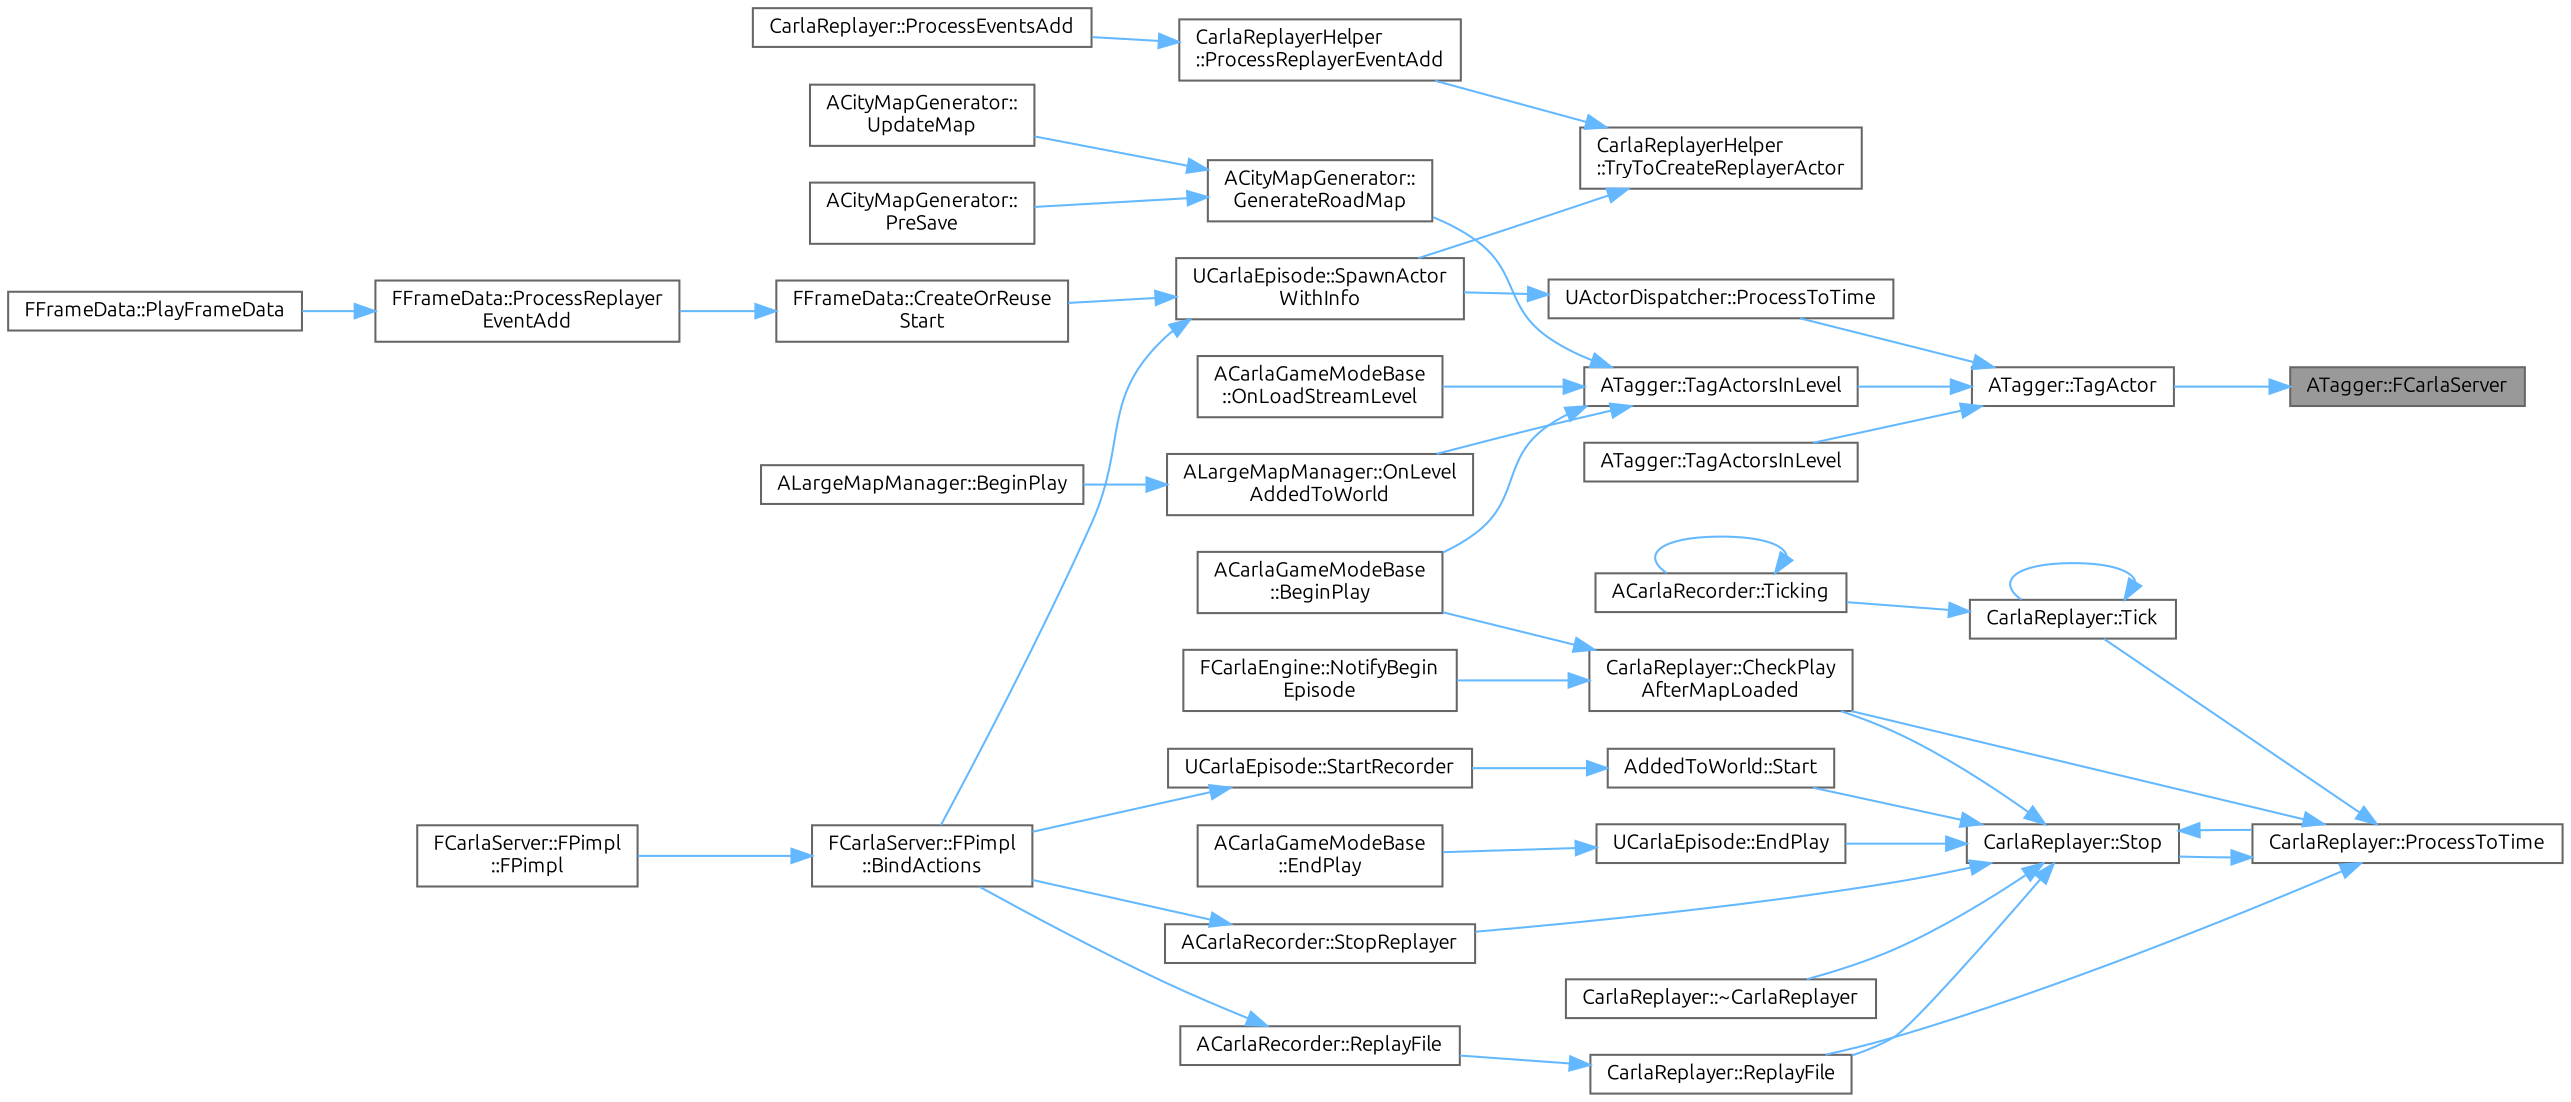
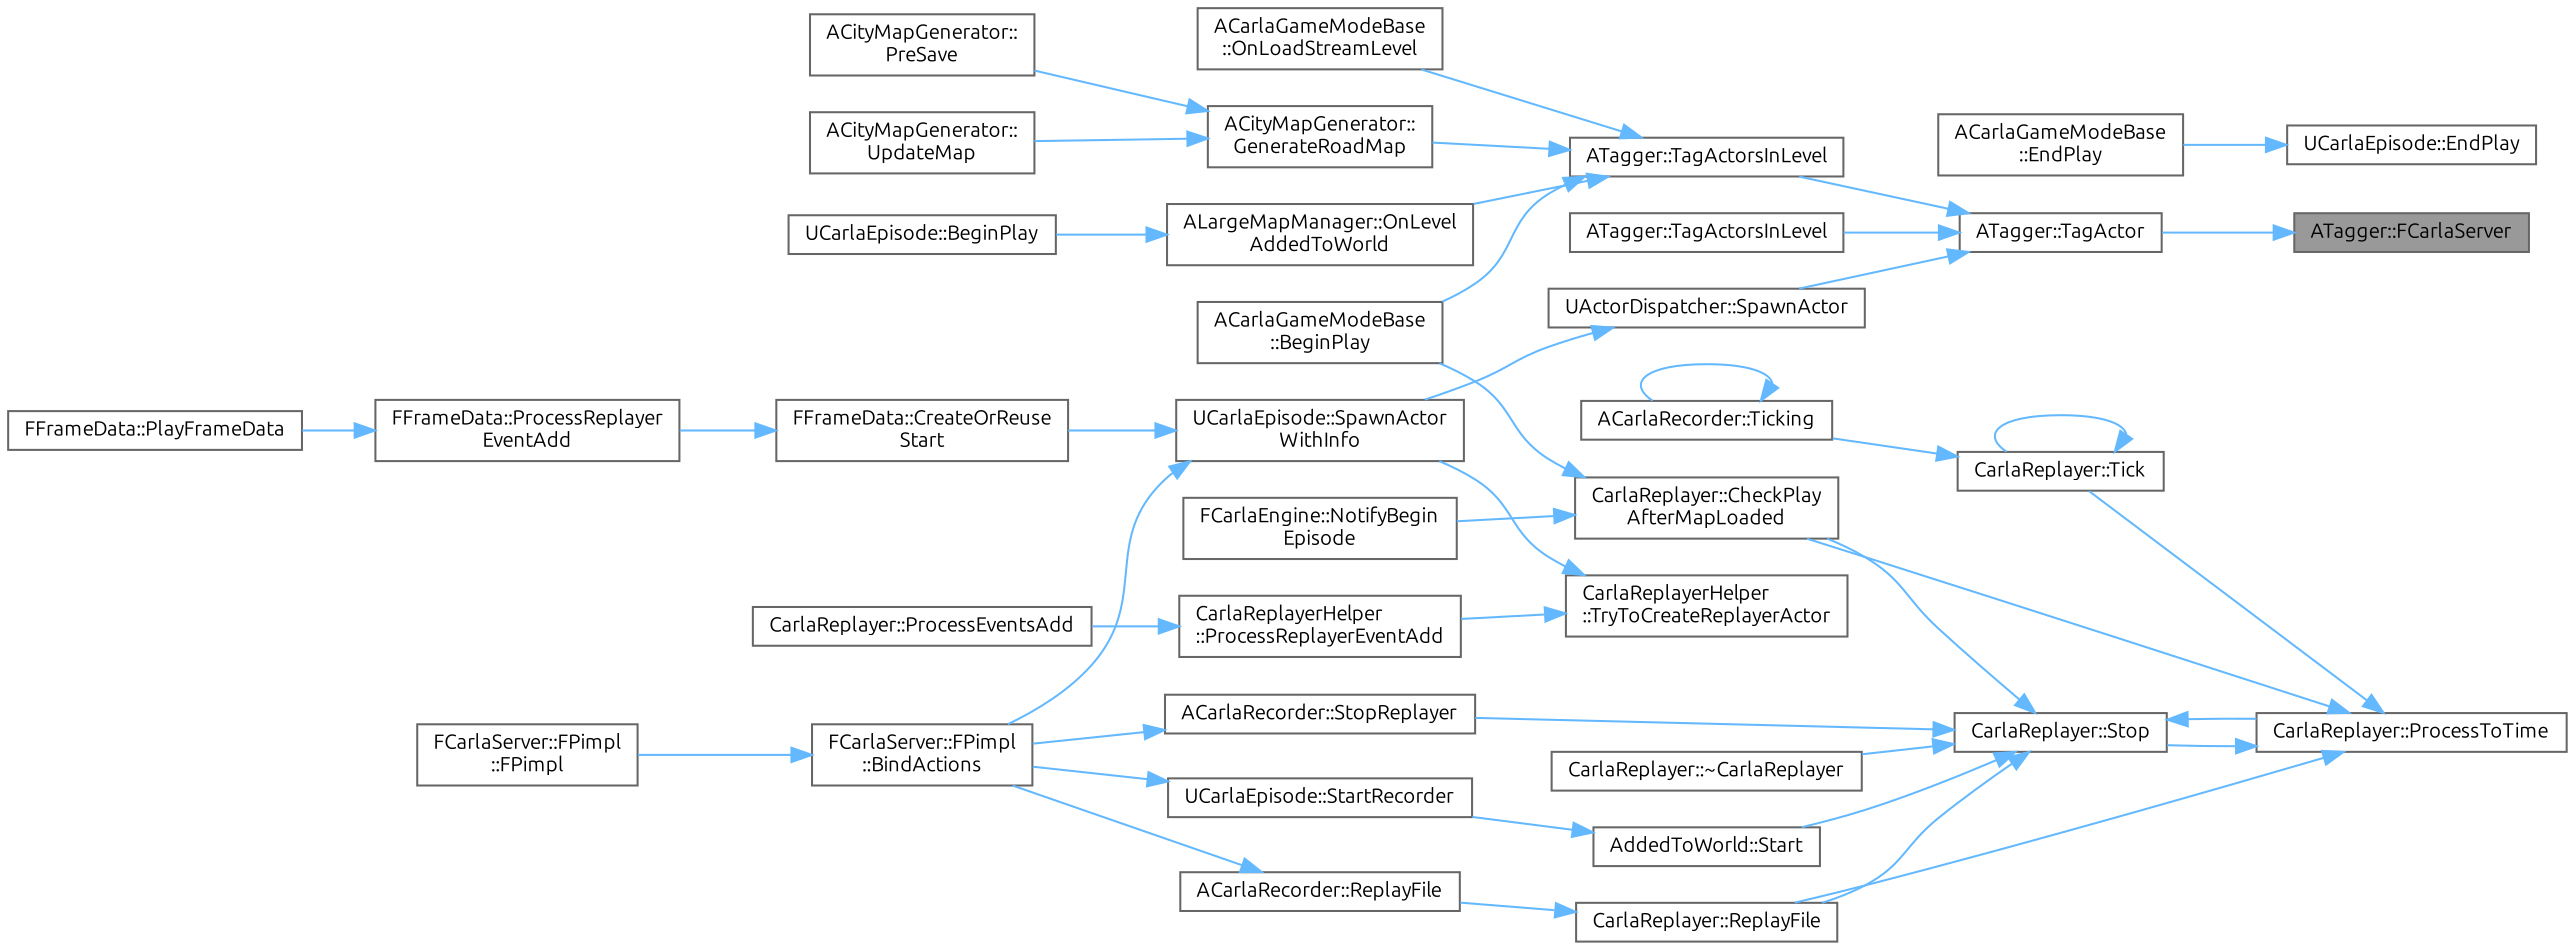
(1721, 299) -> (1707, 308)
(922, 485) -> (922, 235)
(1896, 844) -> none
